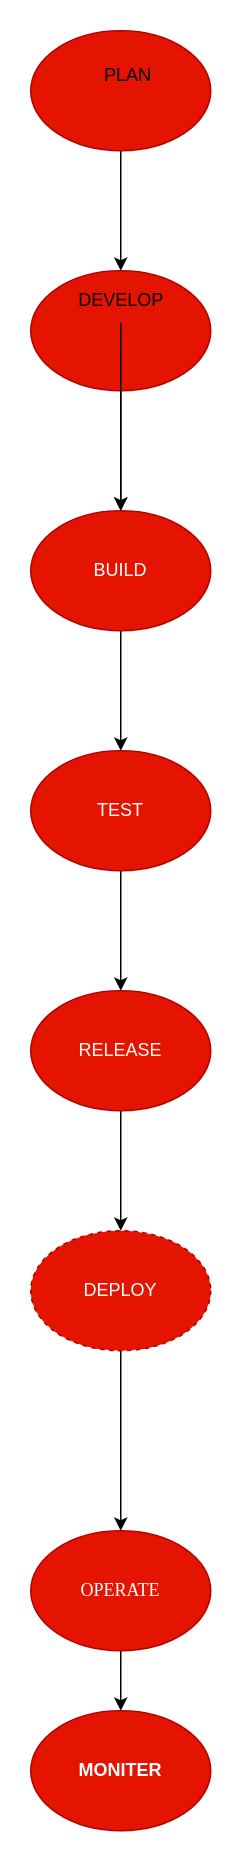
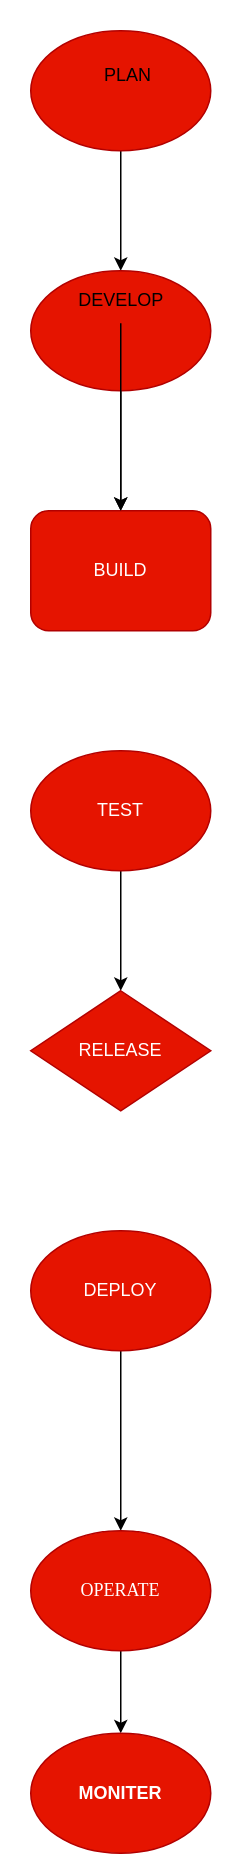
(121, 571) -> (121, 571)
(121, 686) -> none
(121, 1051) -> (121, 1051)
(121, 1166) -> none
(121, 1291) -> (121, 1291)
(121, 1771) -> (121, 1793)
